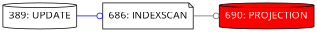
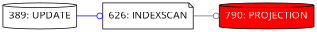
(148, 16) -> (148, 16)
(267, 16) -> (267, 16)
